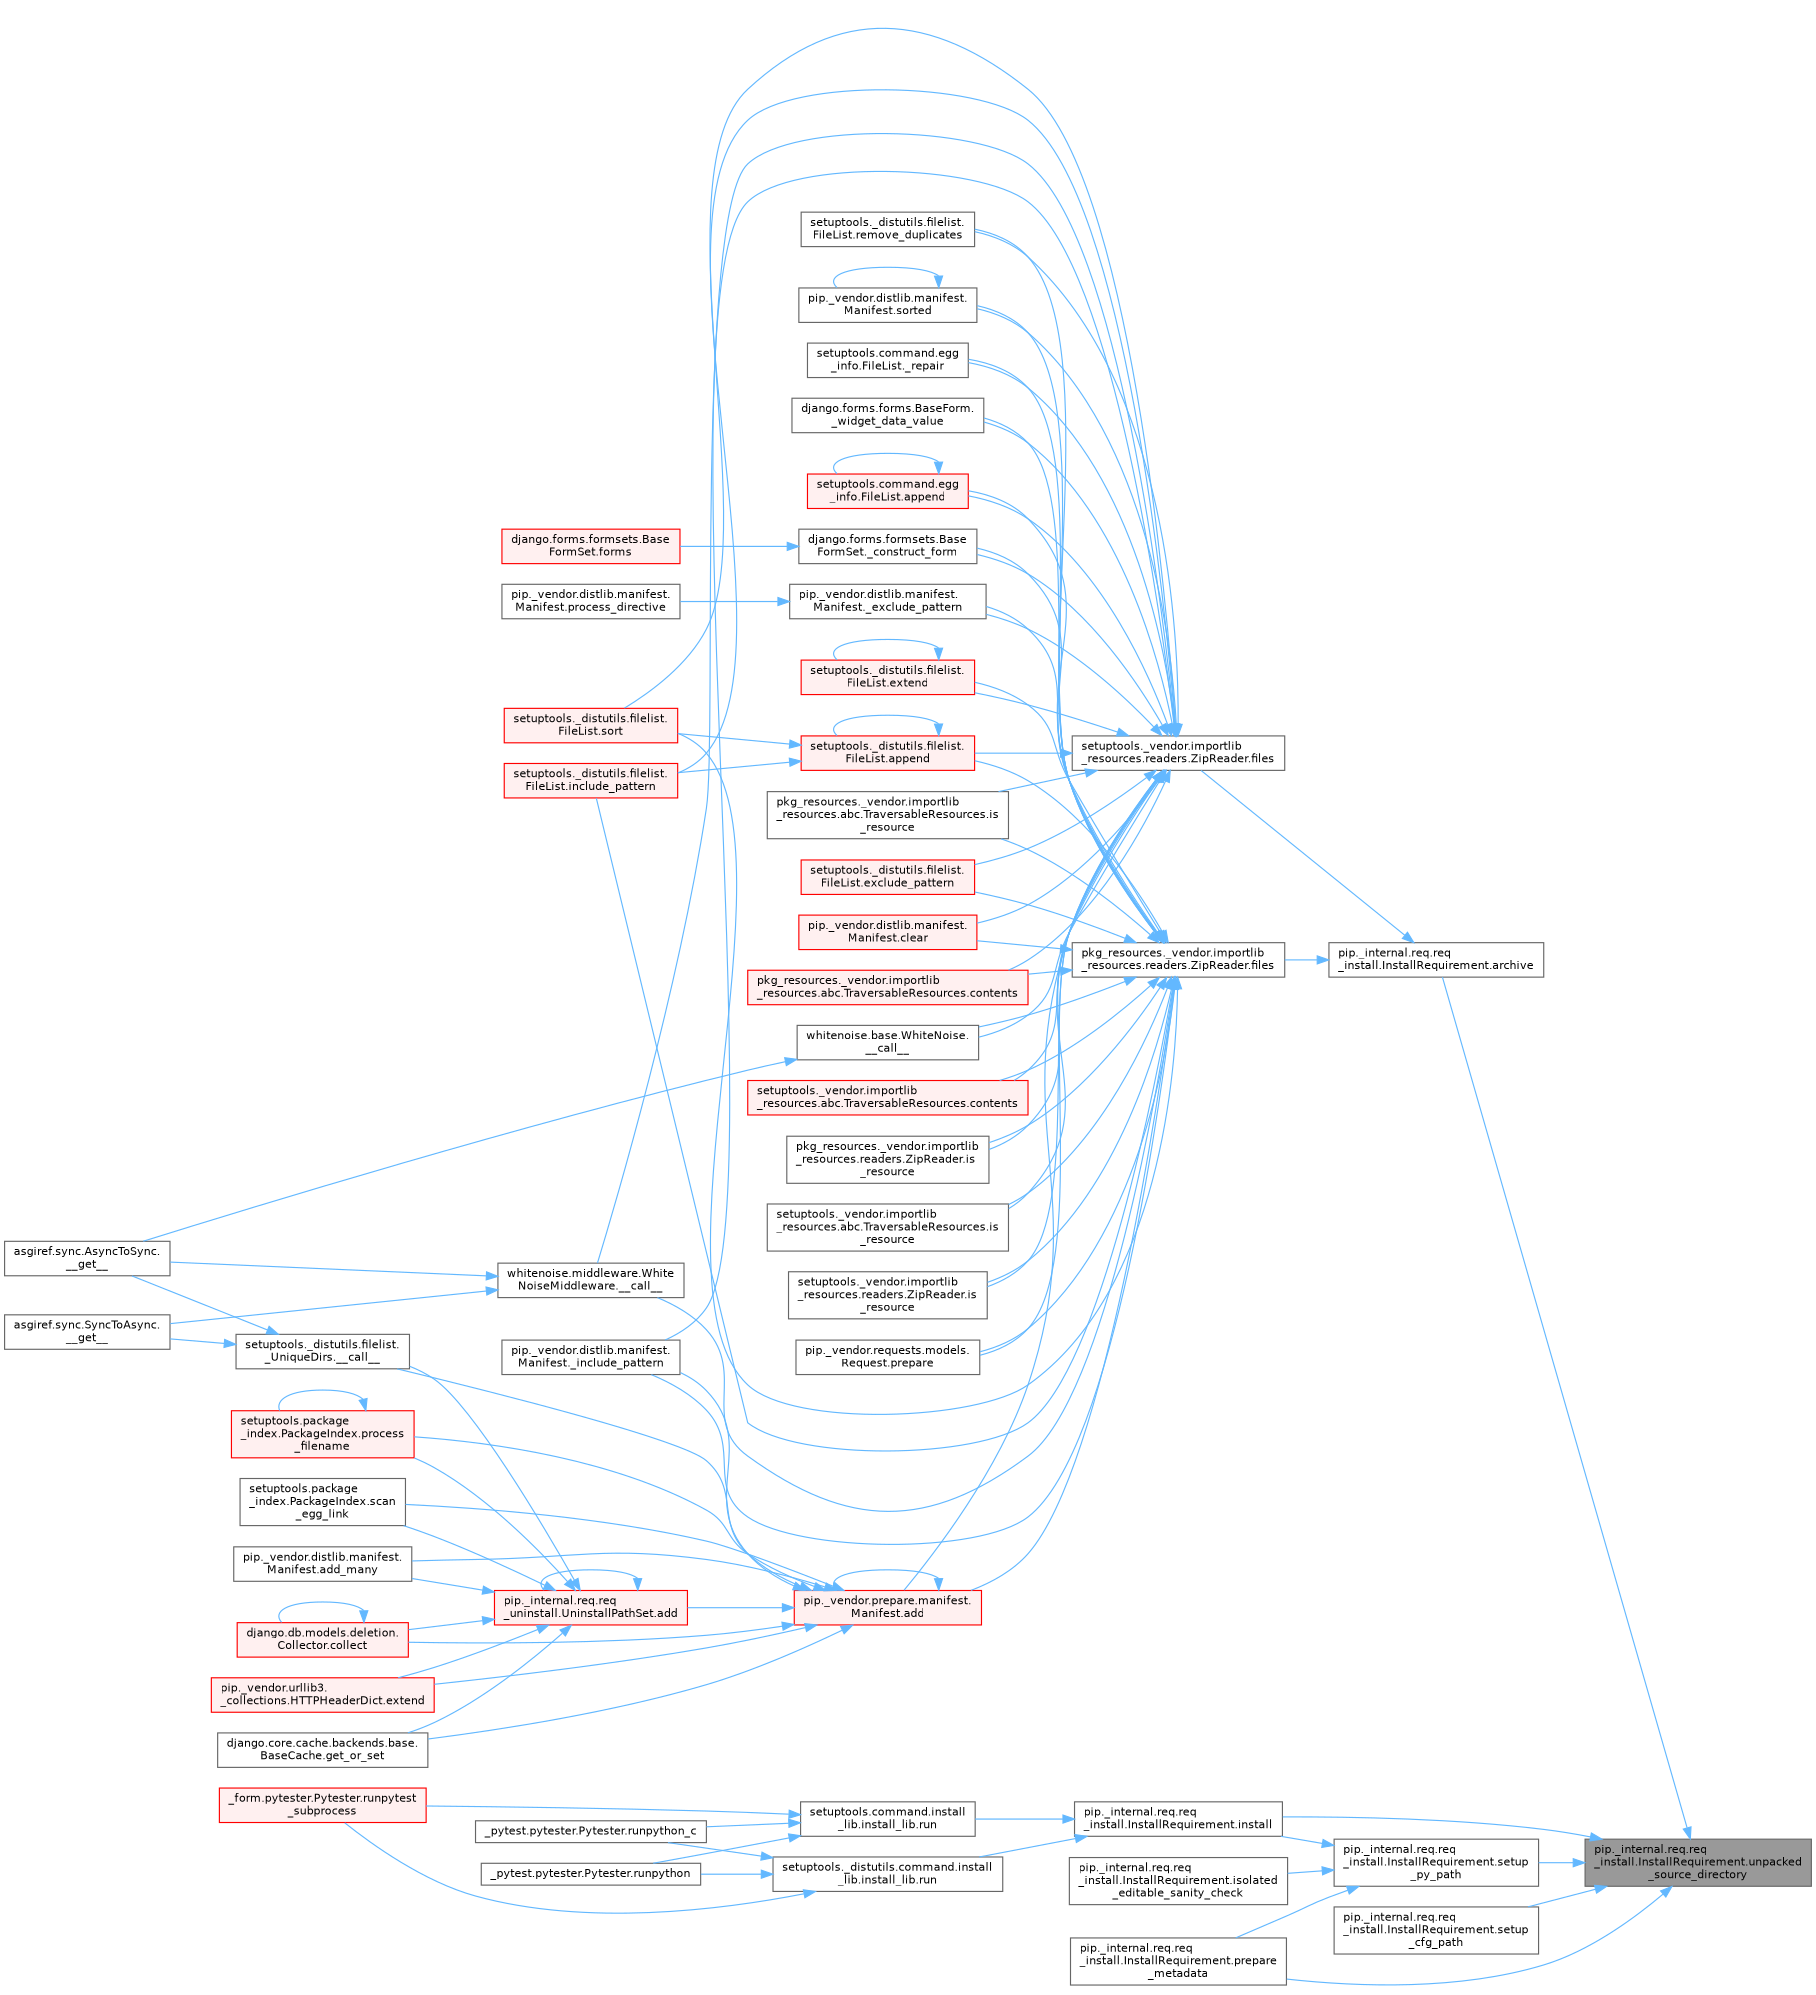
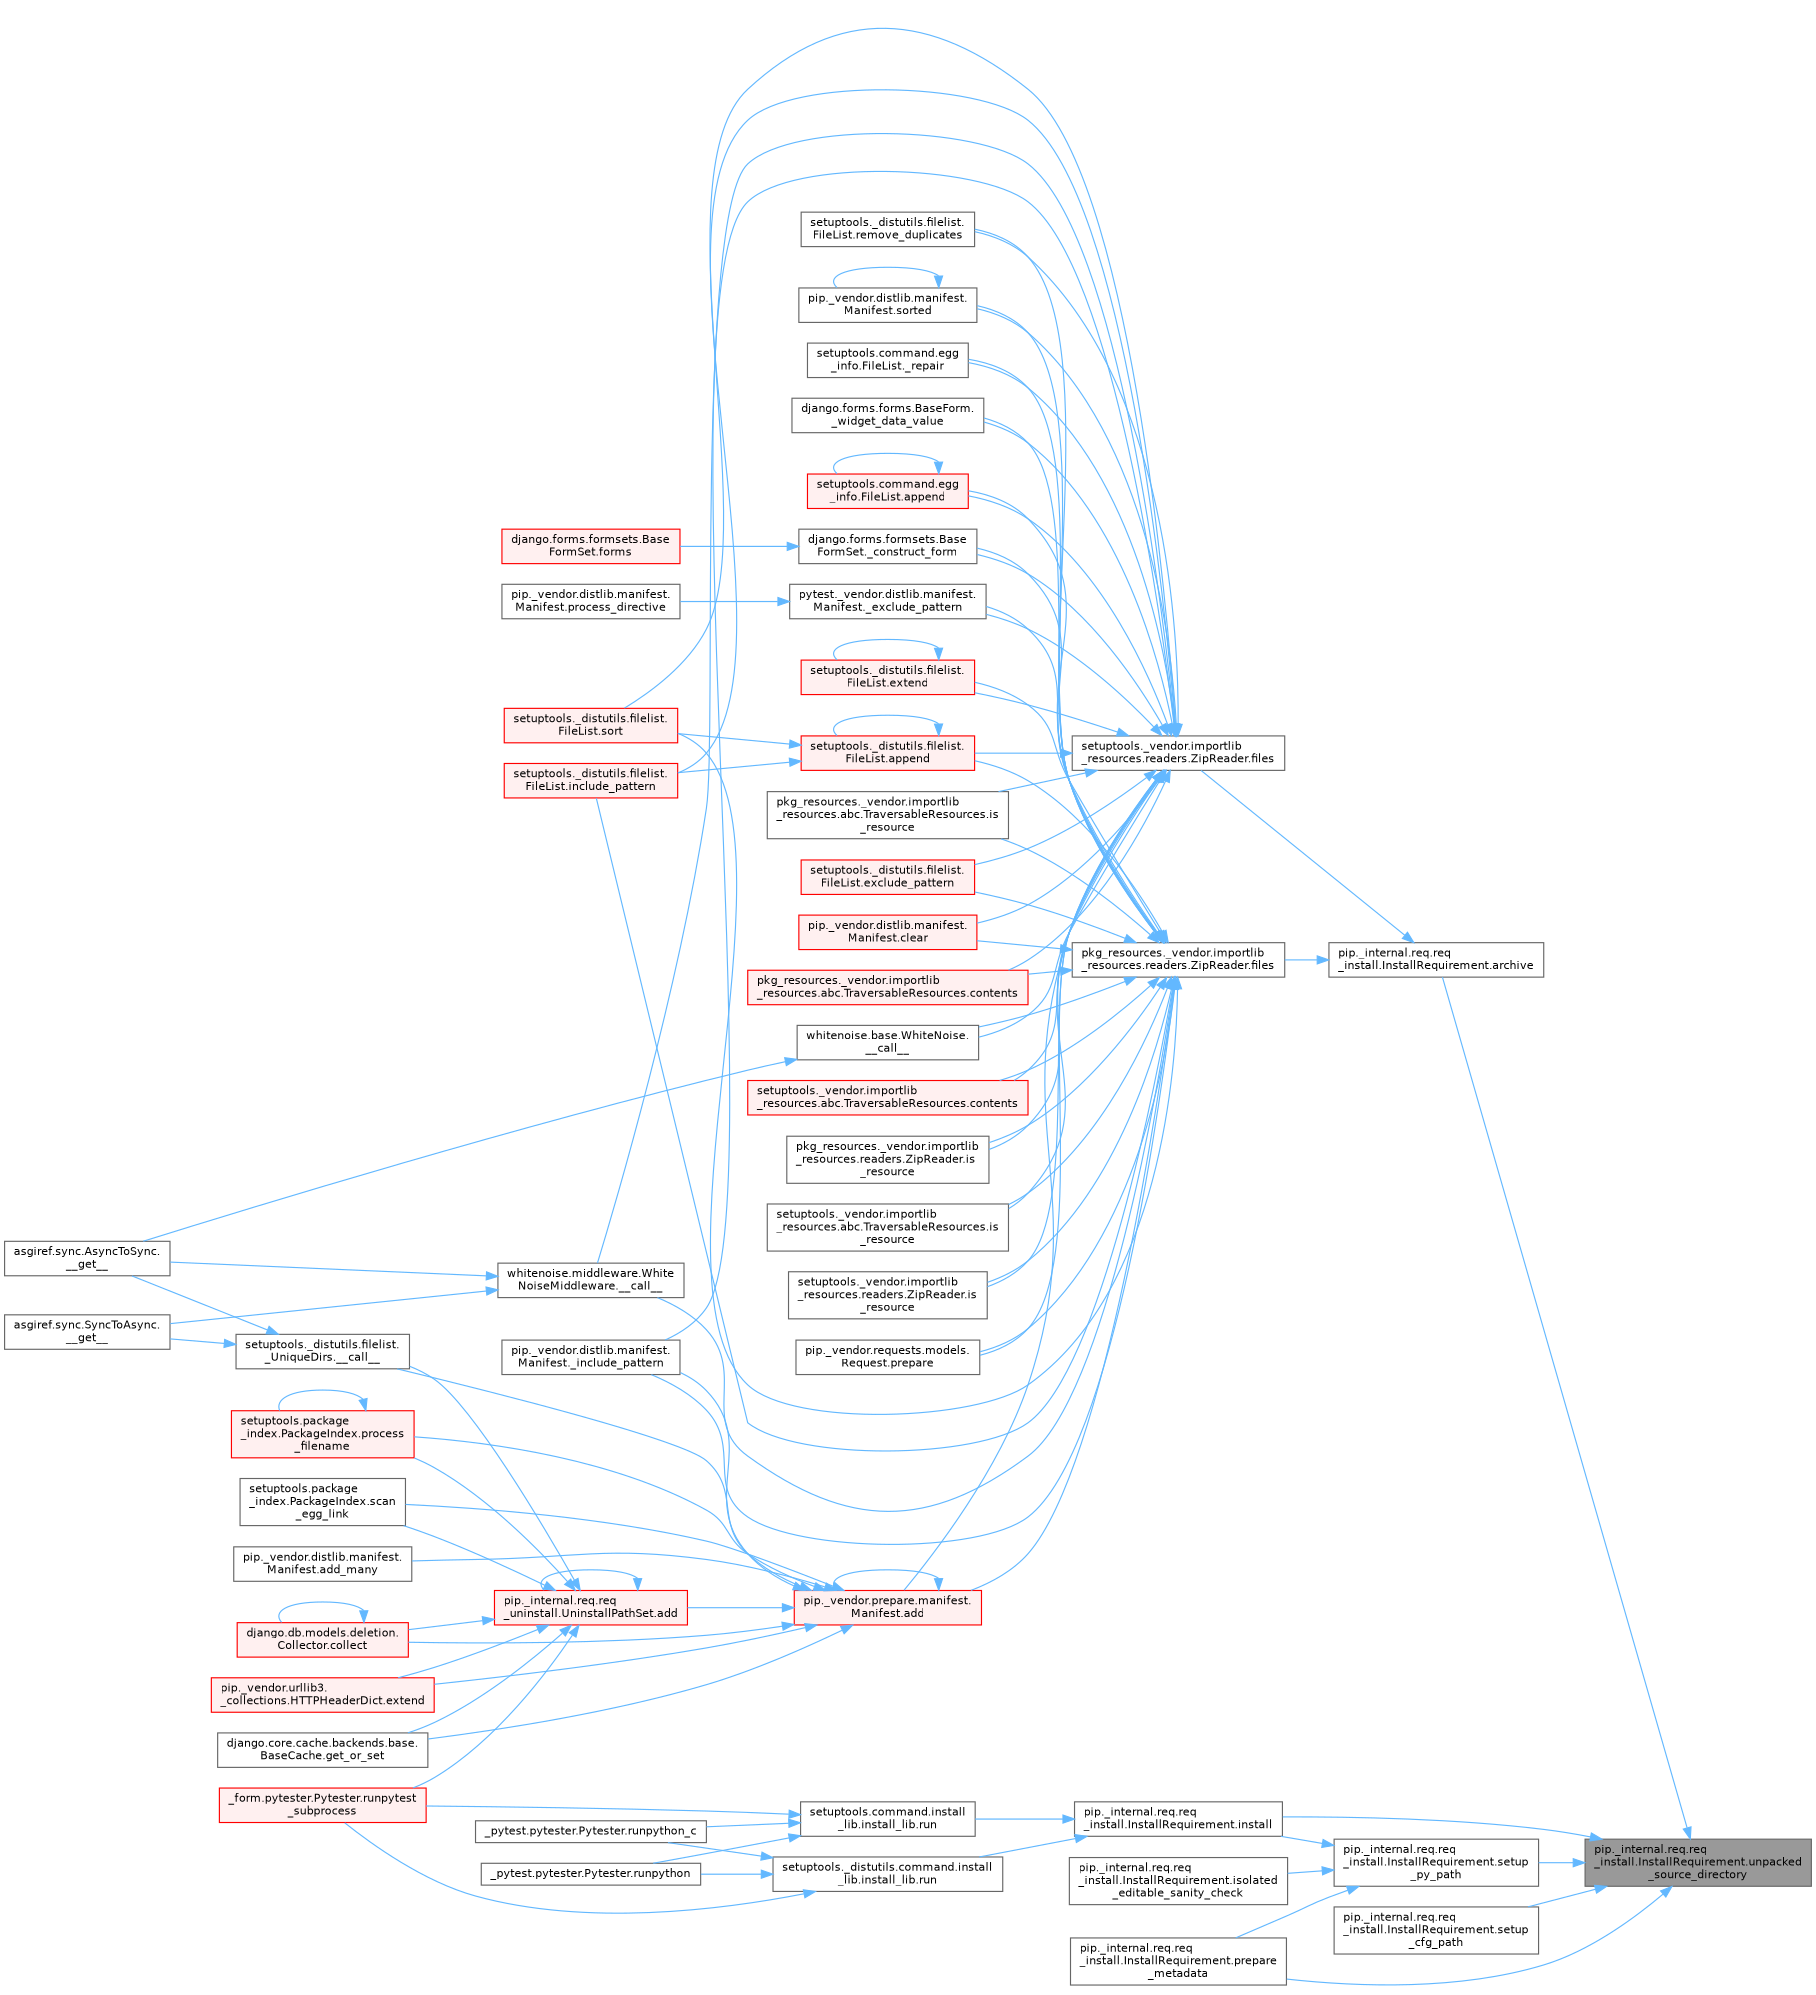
(888, 602) -> (888, 602)
(447, 1584) -> (506, 1718)
